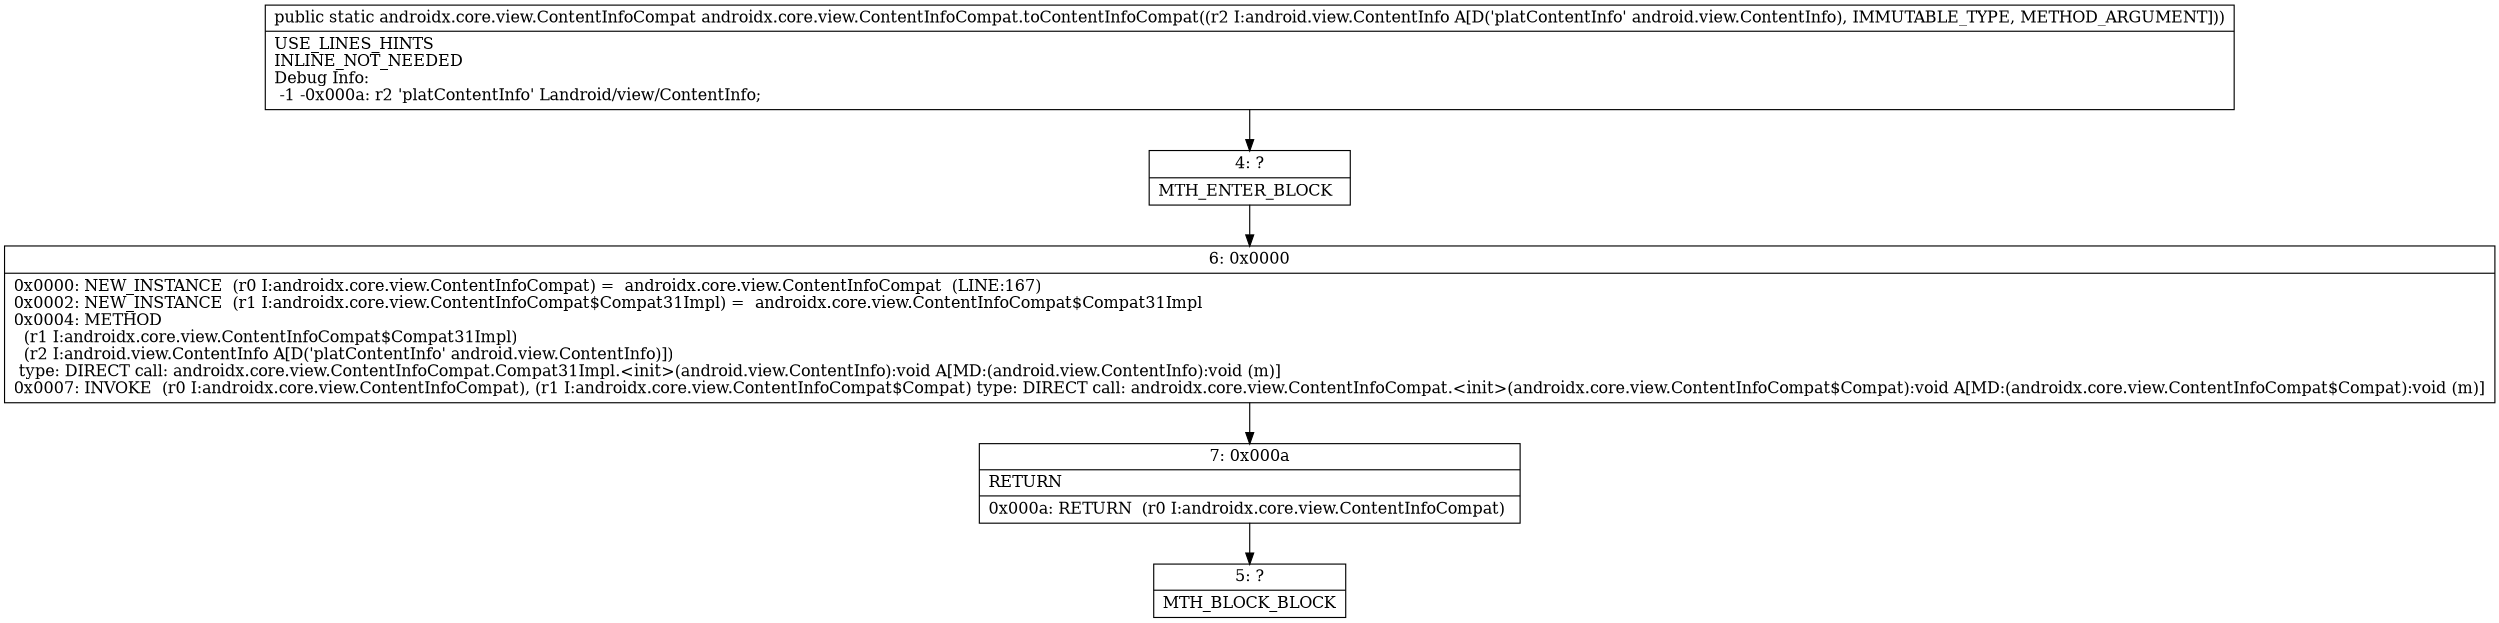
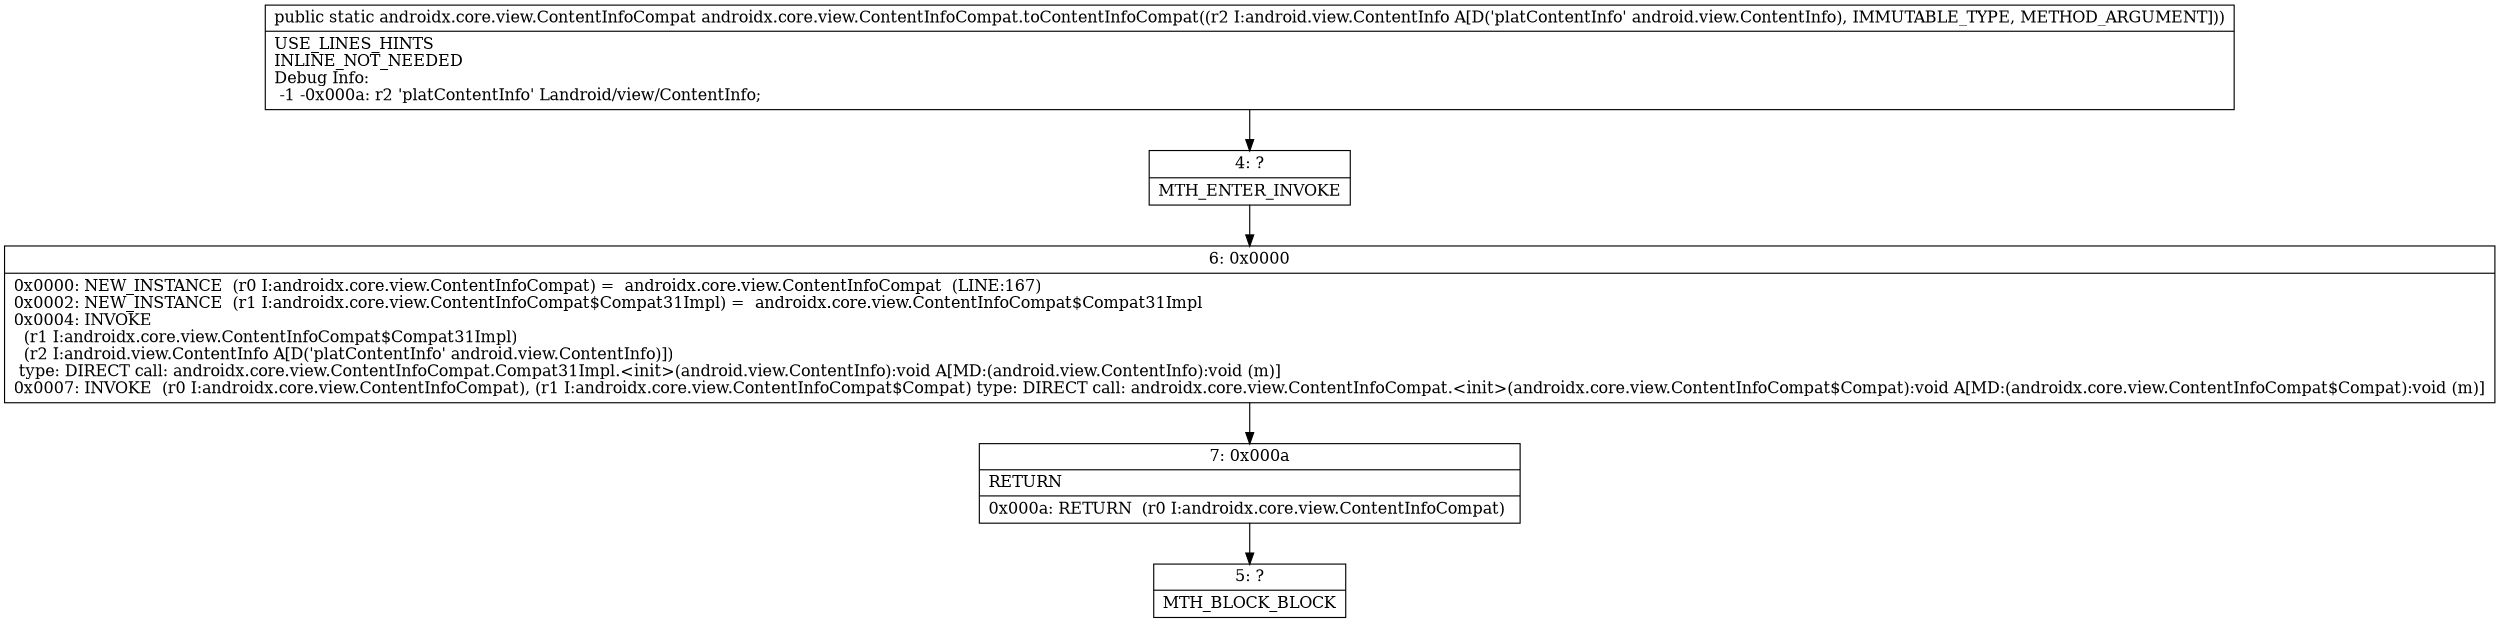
(1246, 191) -> (1250, 191)
(93, 320) -> (88, 320)
